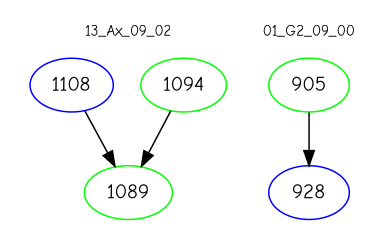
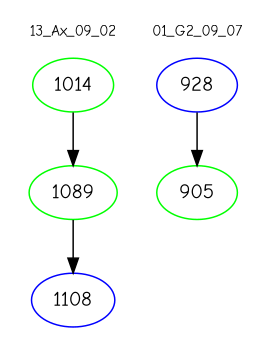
(309, 32) -> (198, 32)
(184, 85) -> (73, 85)
(96, 132) -> (73, 239)
(309, 132) -> (197, 132)
